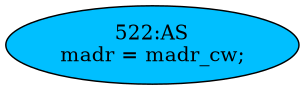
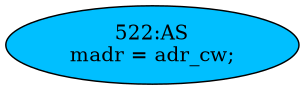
(152, 45) -> (152, 45)
